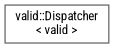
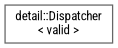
(57, 24) -> (59, 24)
